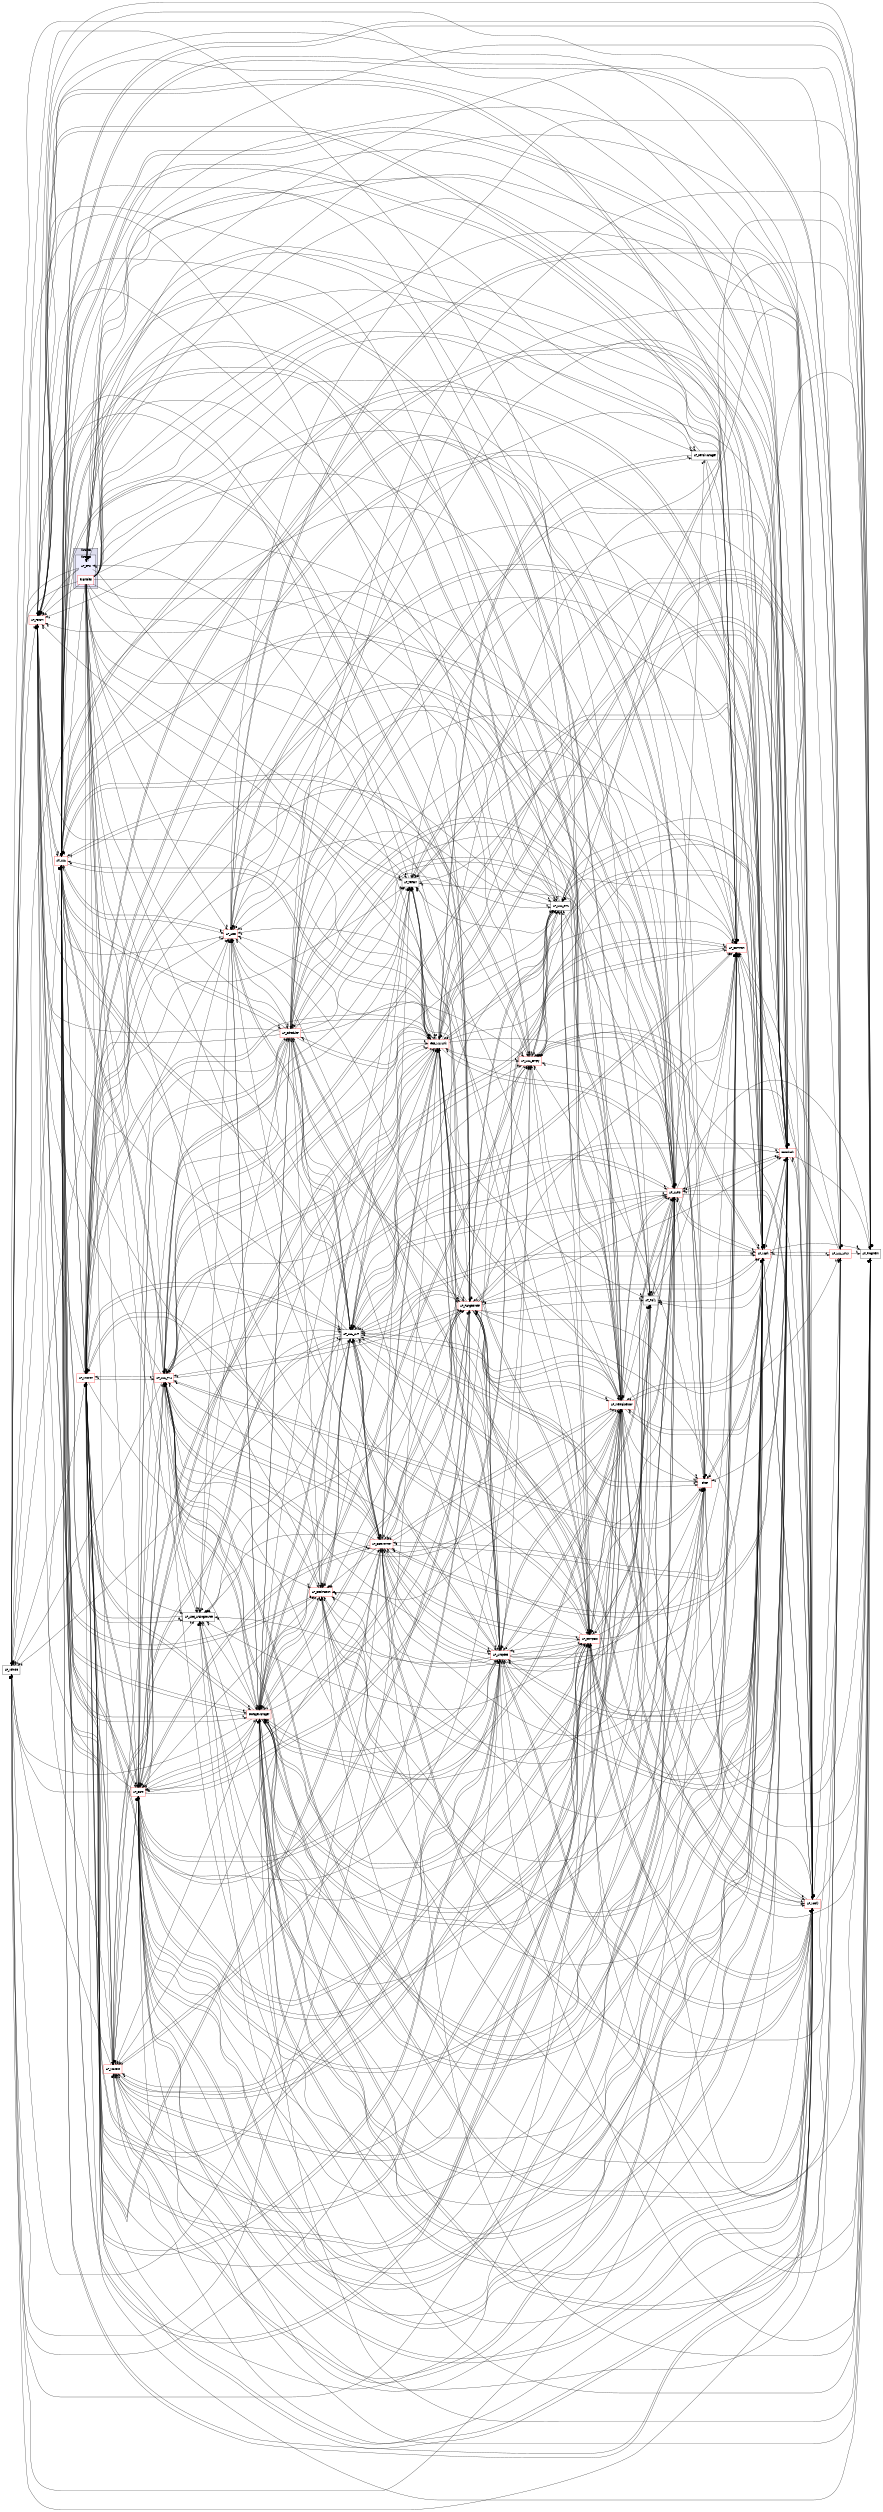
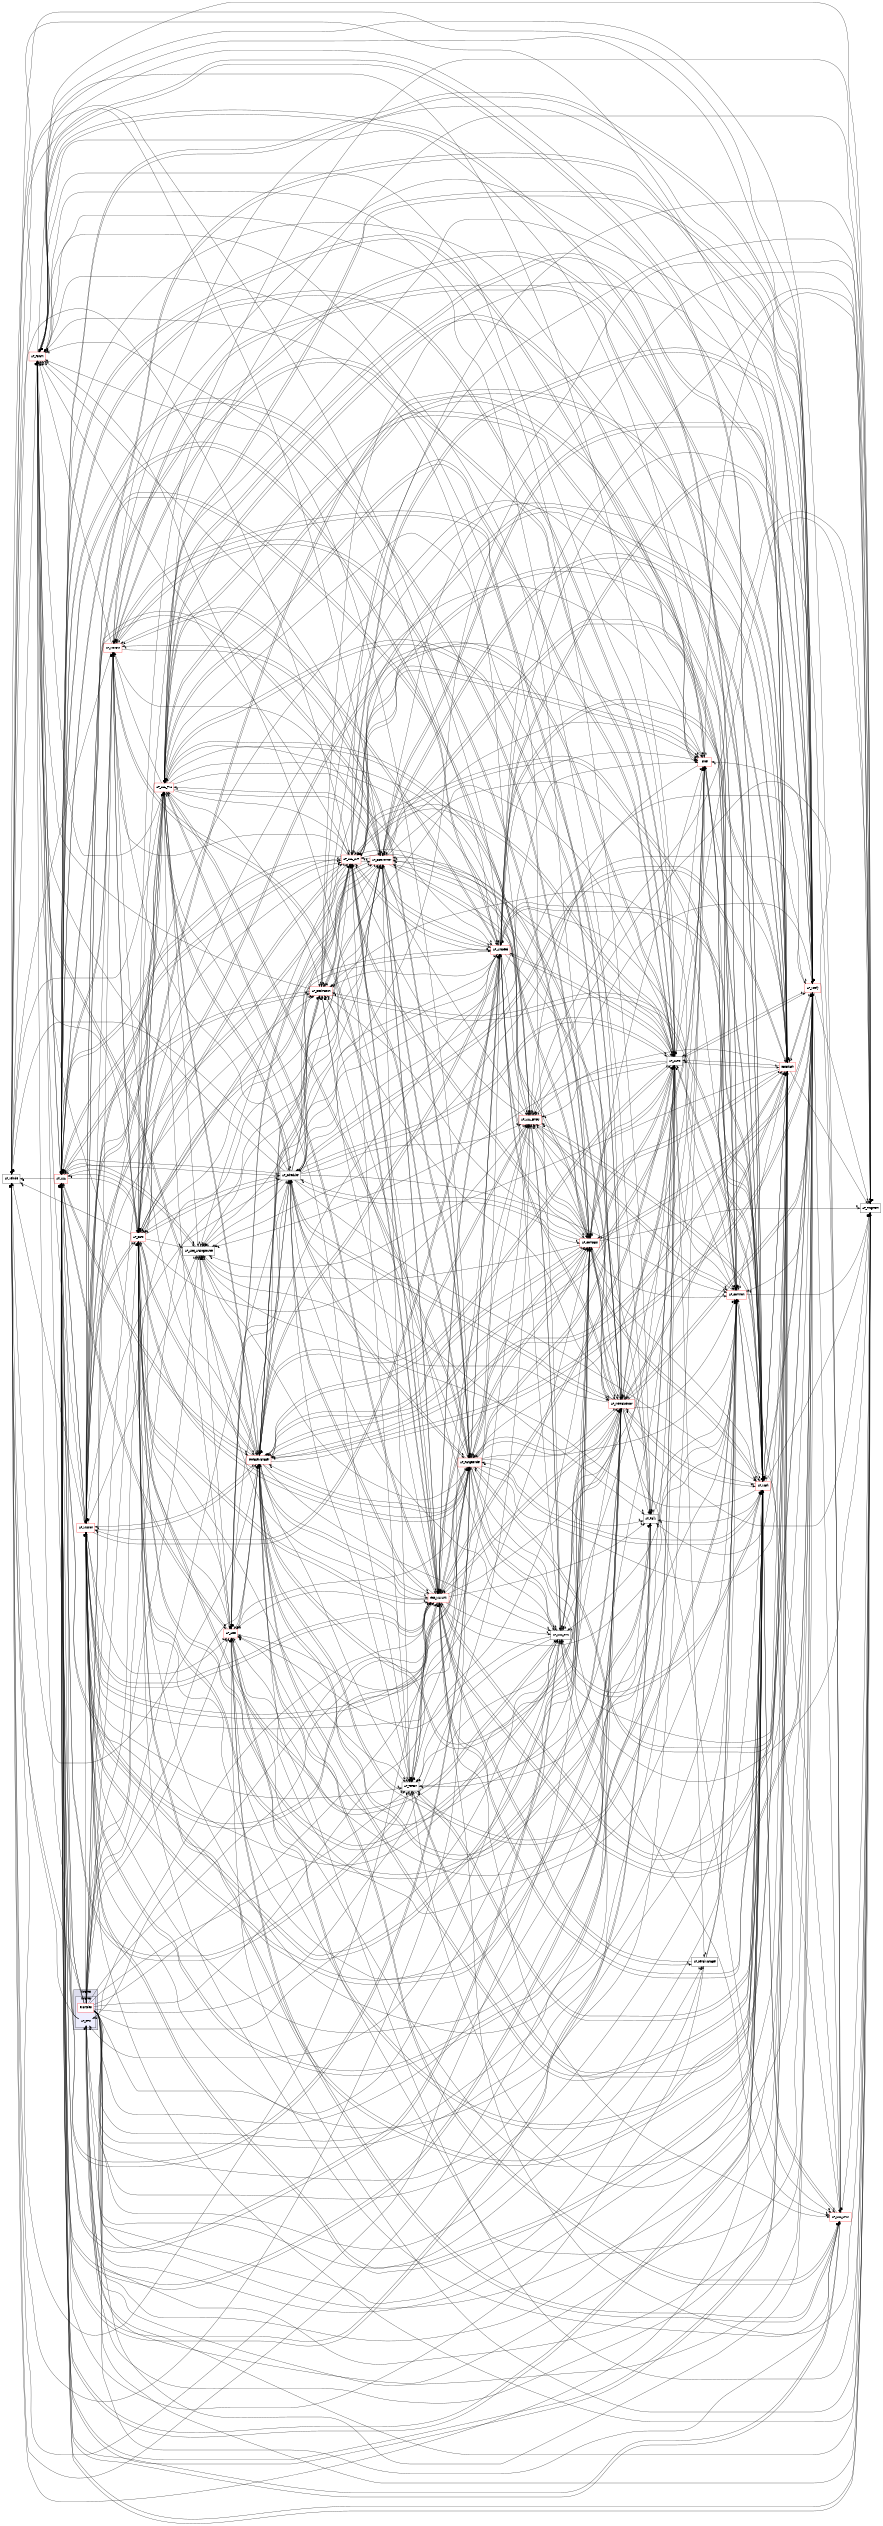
(385, 197) -> none
(283, 558) -> (492, 515)
none -> (481, 848)
none -> (158, 949)
(290, 1033) -> (290, 1176)
(675, 1193) -> (675, 1061)
(351, 1334) -> (351, 860)
(404, 2355) -> none
